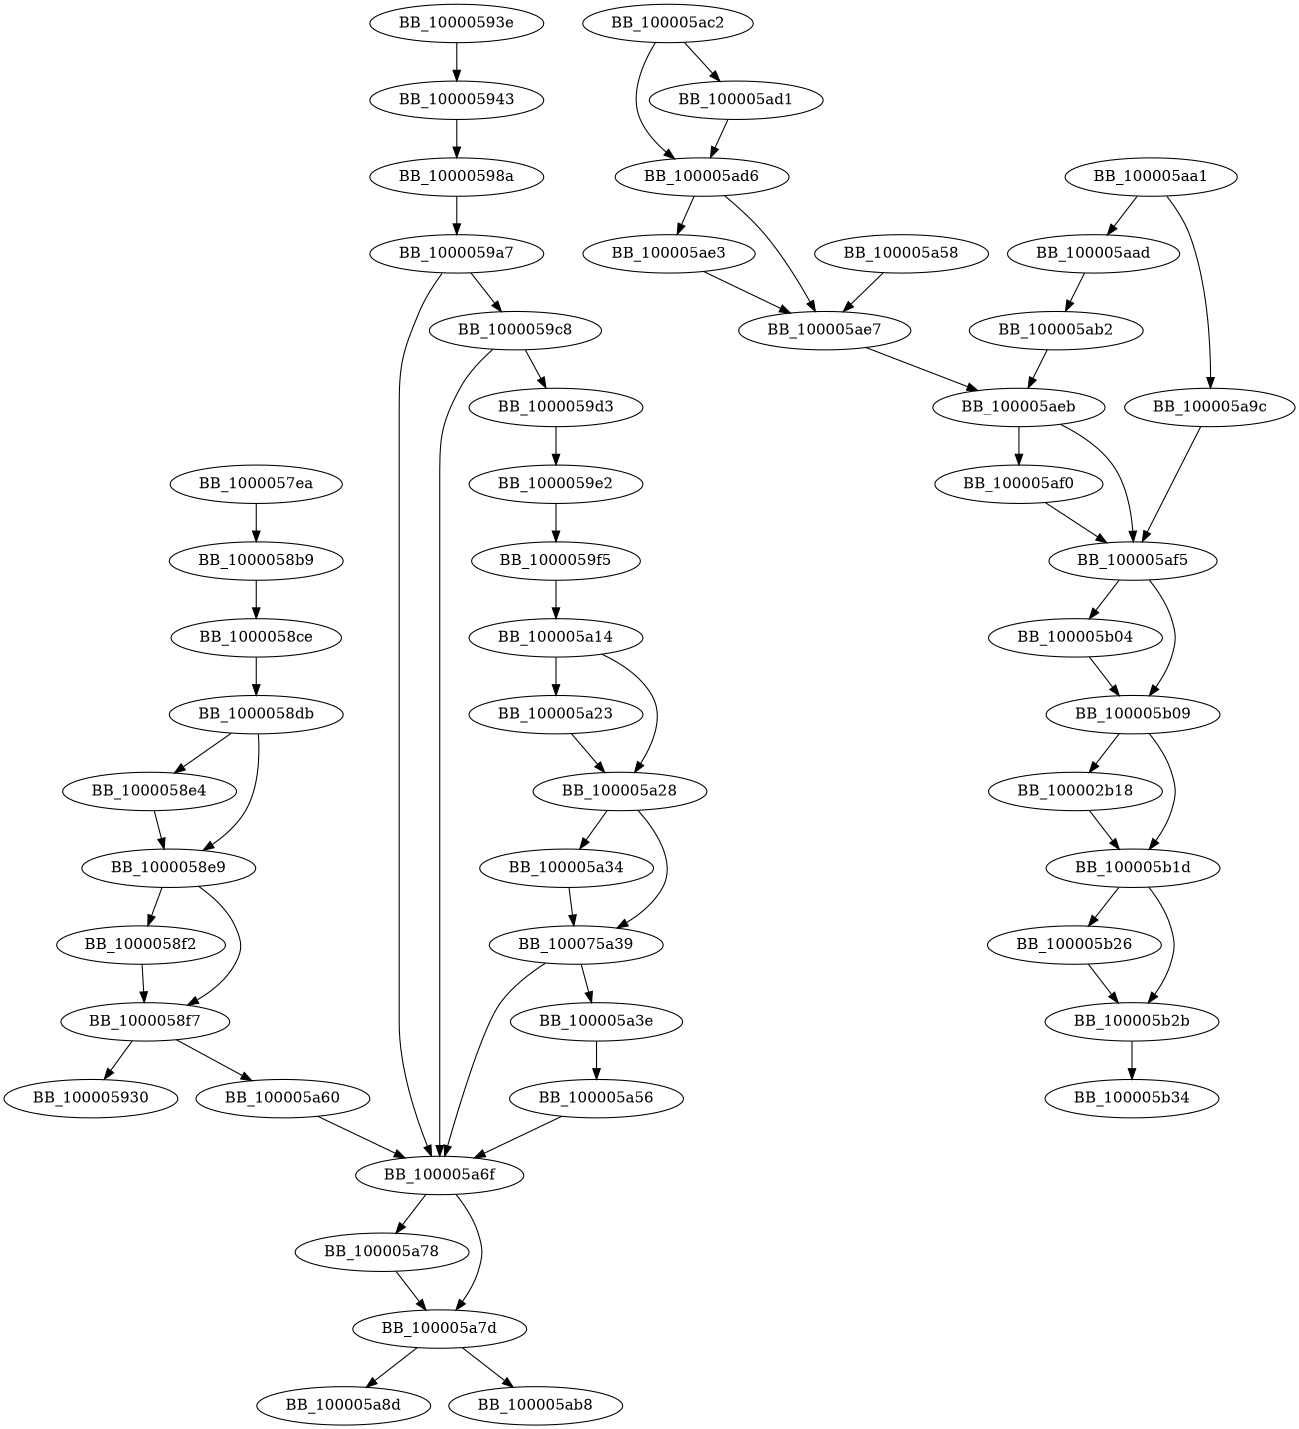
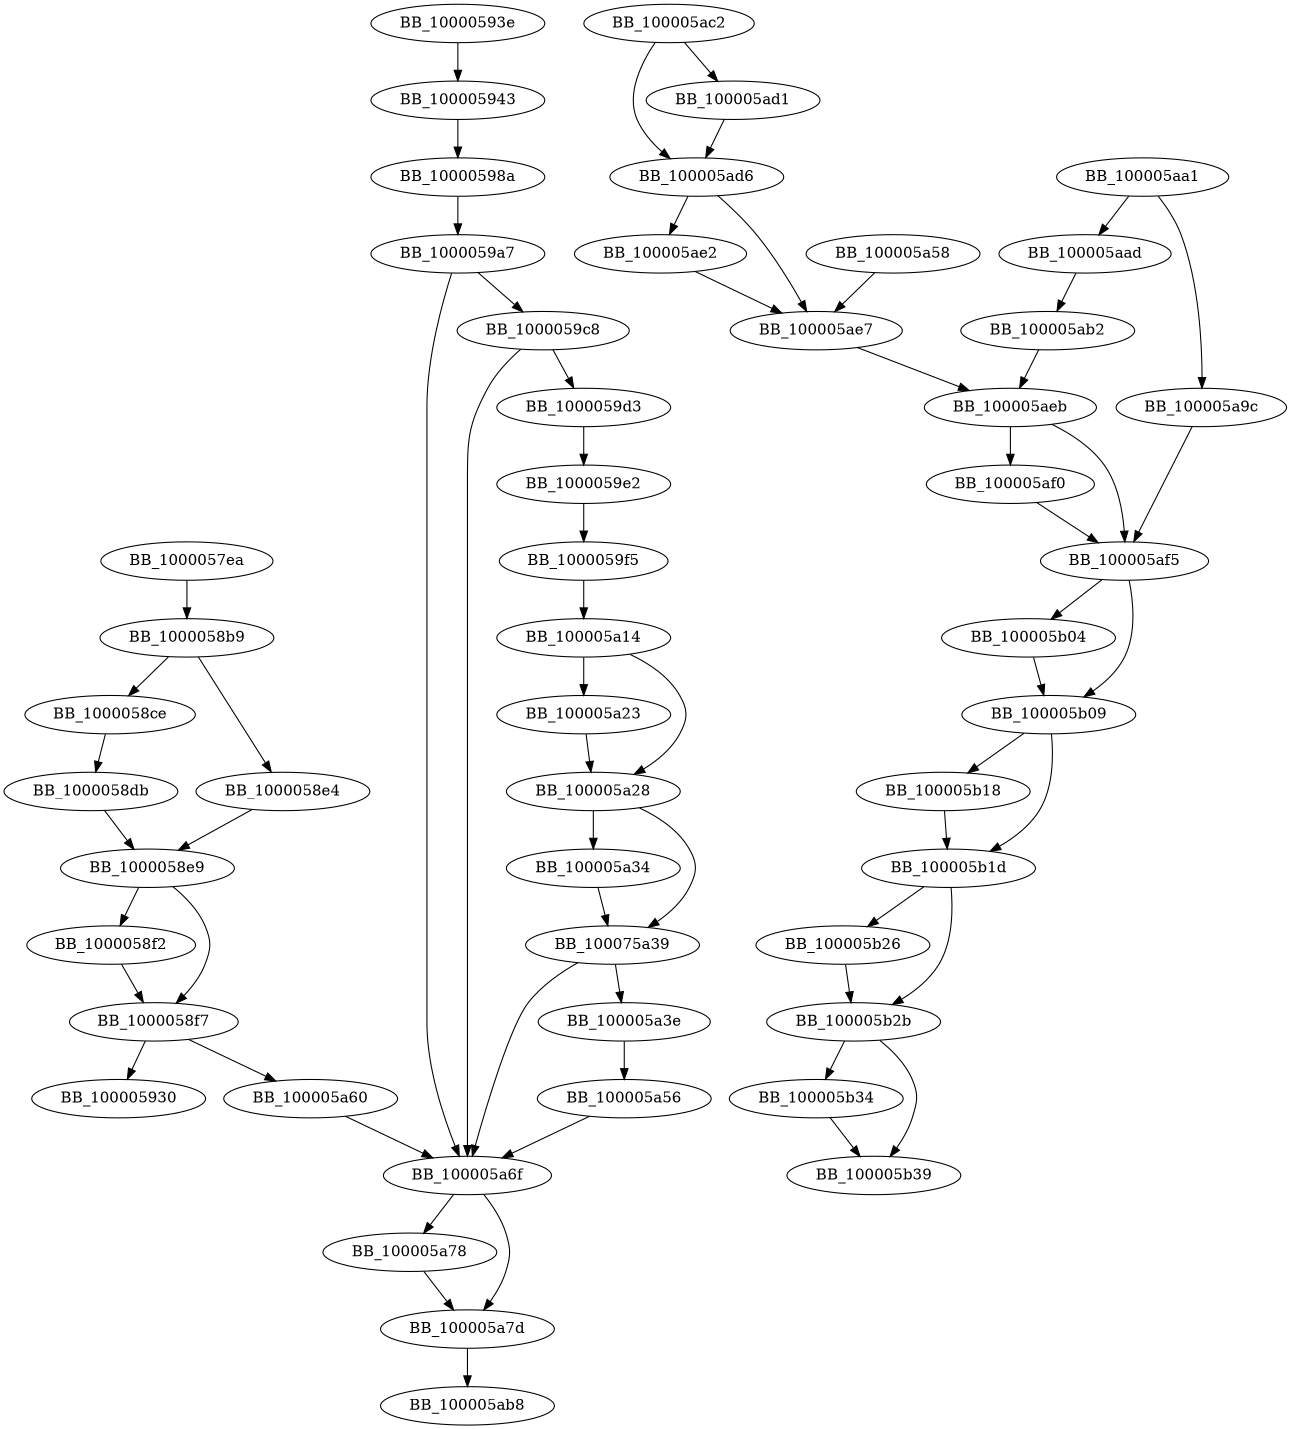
(669, 254) -> (661, 254)
(207, 750) -> (232, 710)
(1075, 791) -> (943, 791)
none -> (874, 1175)
(344, 1406) -> none
